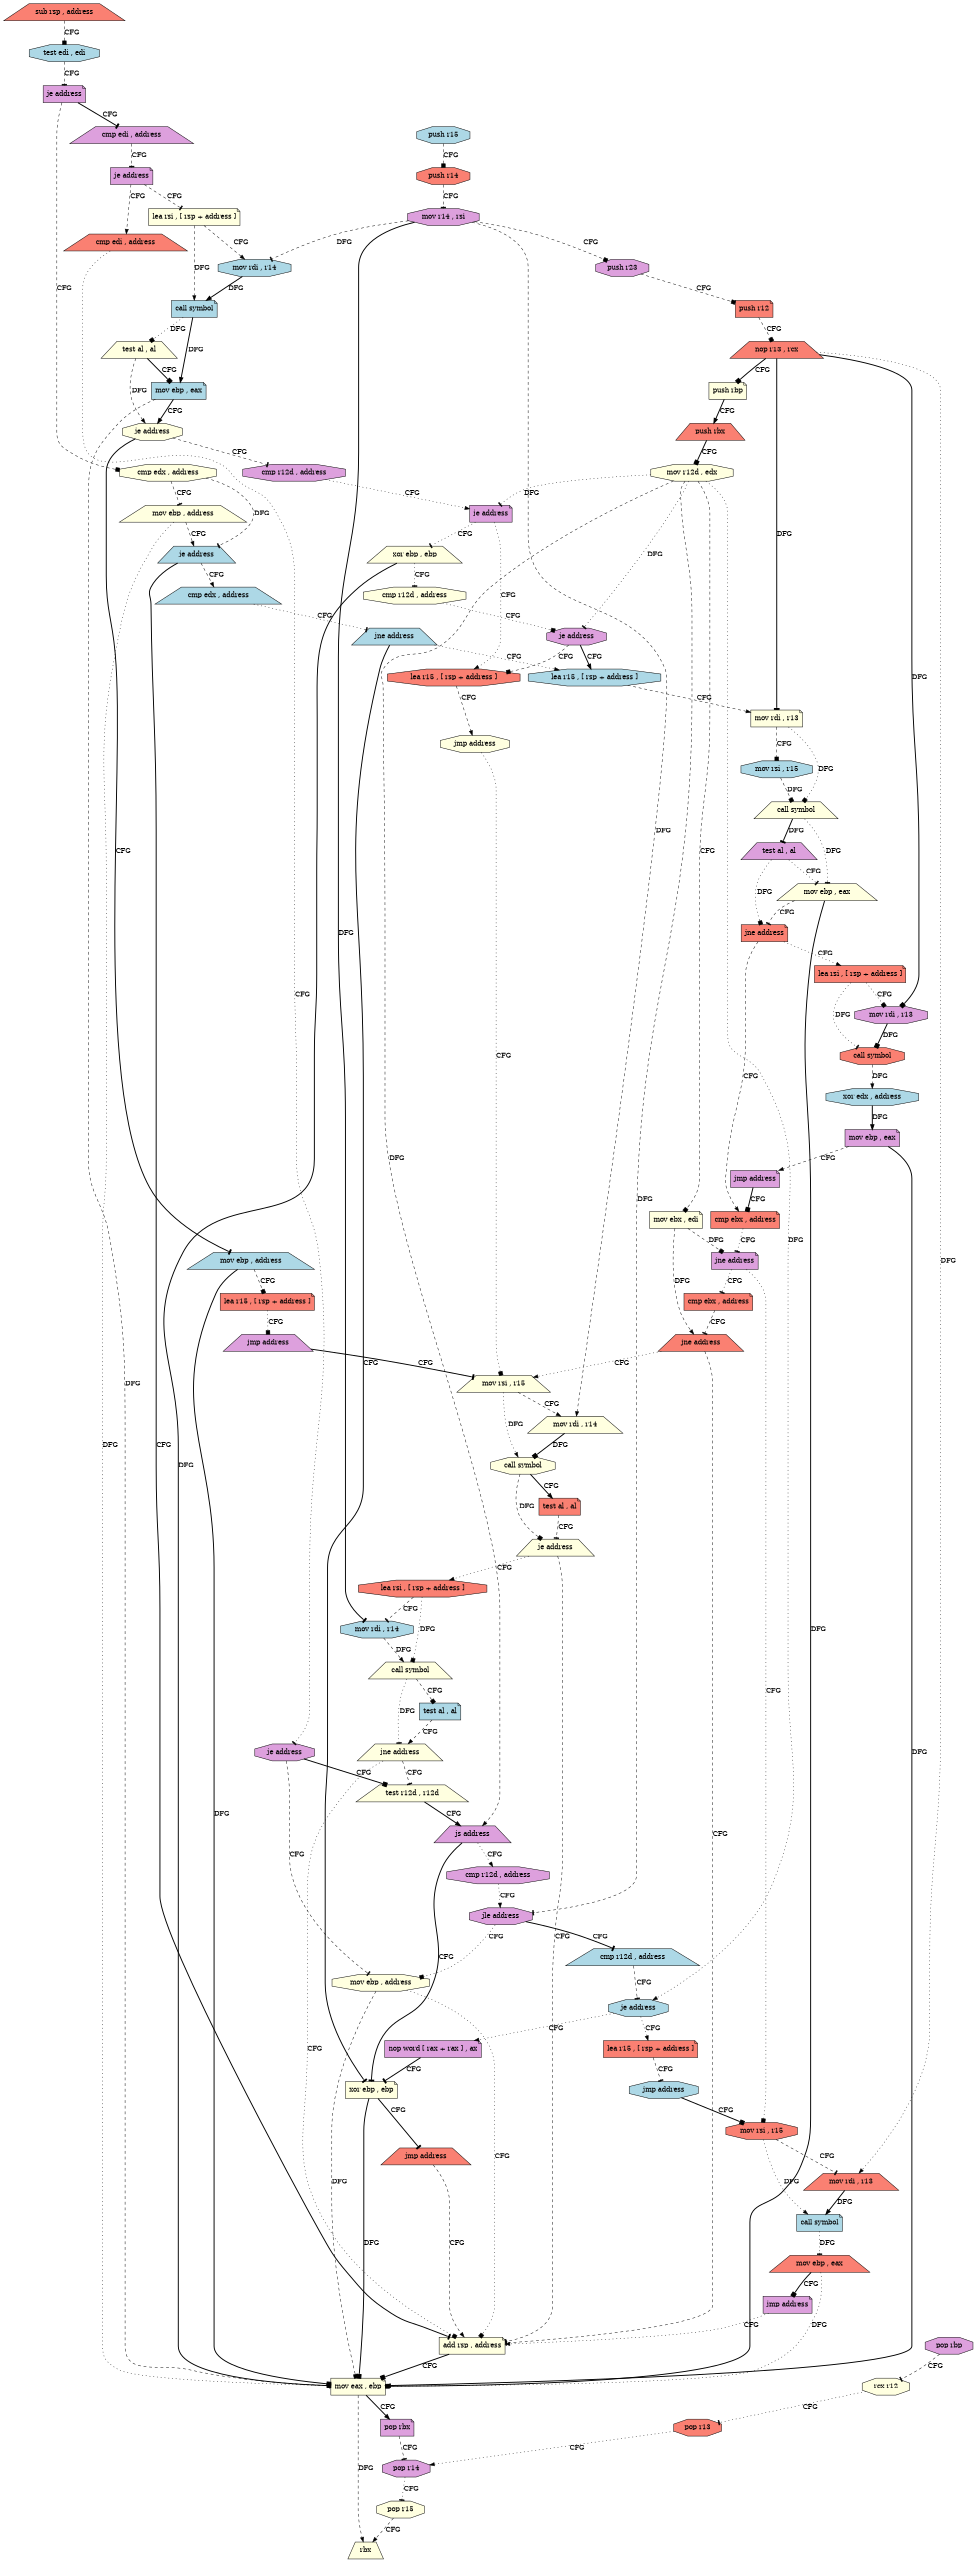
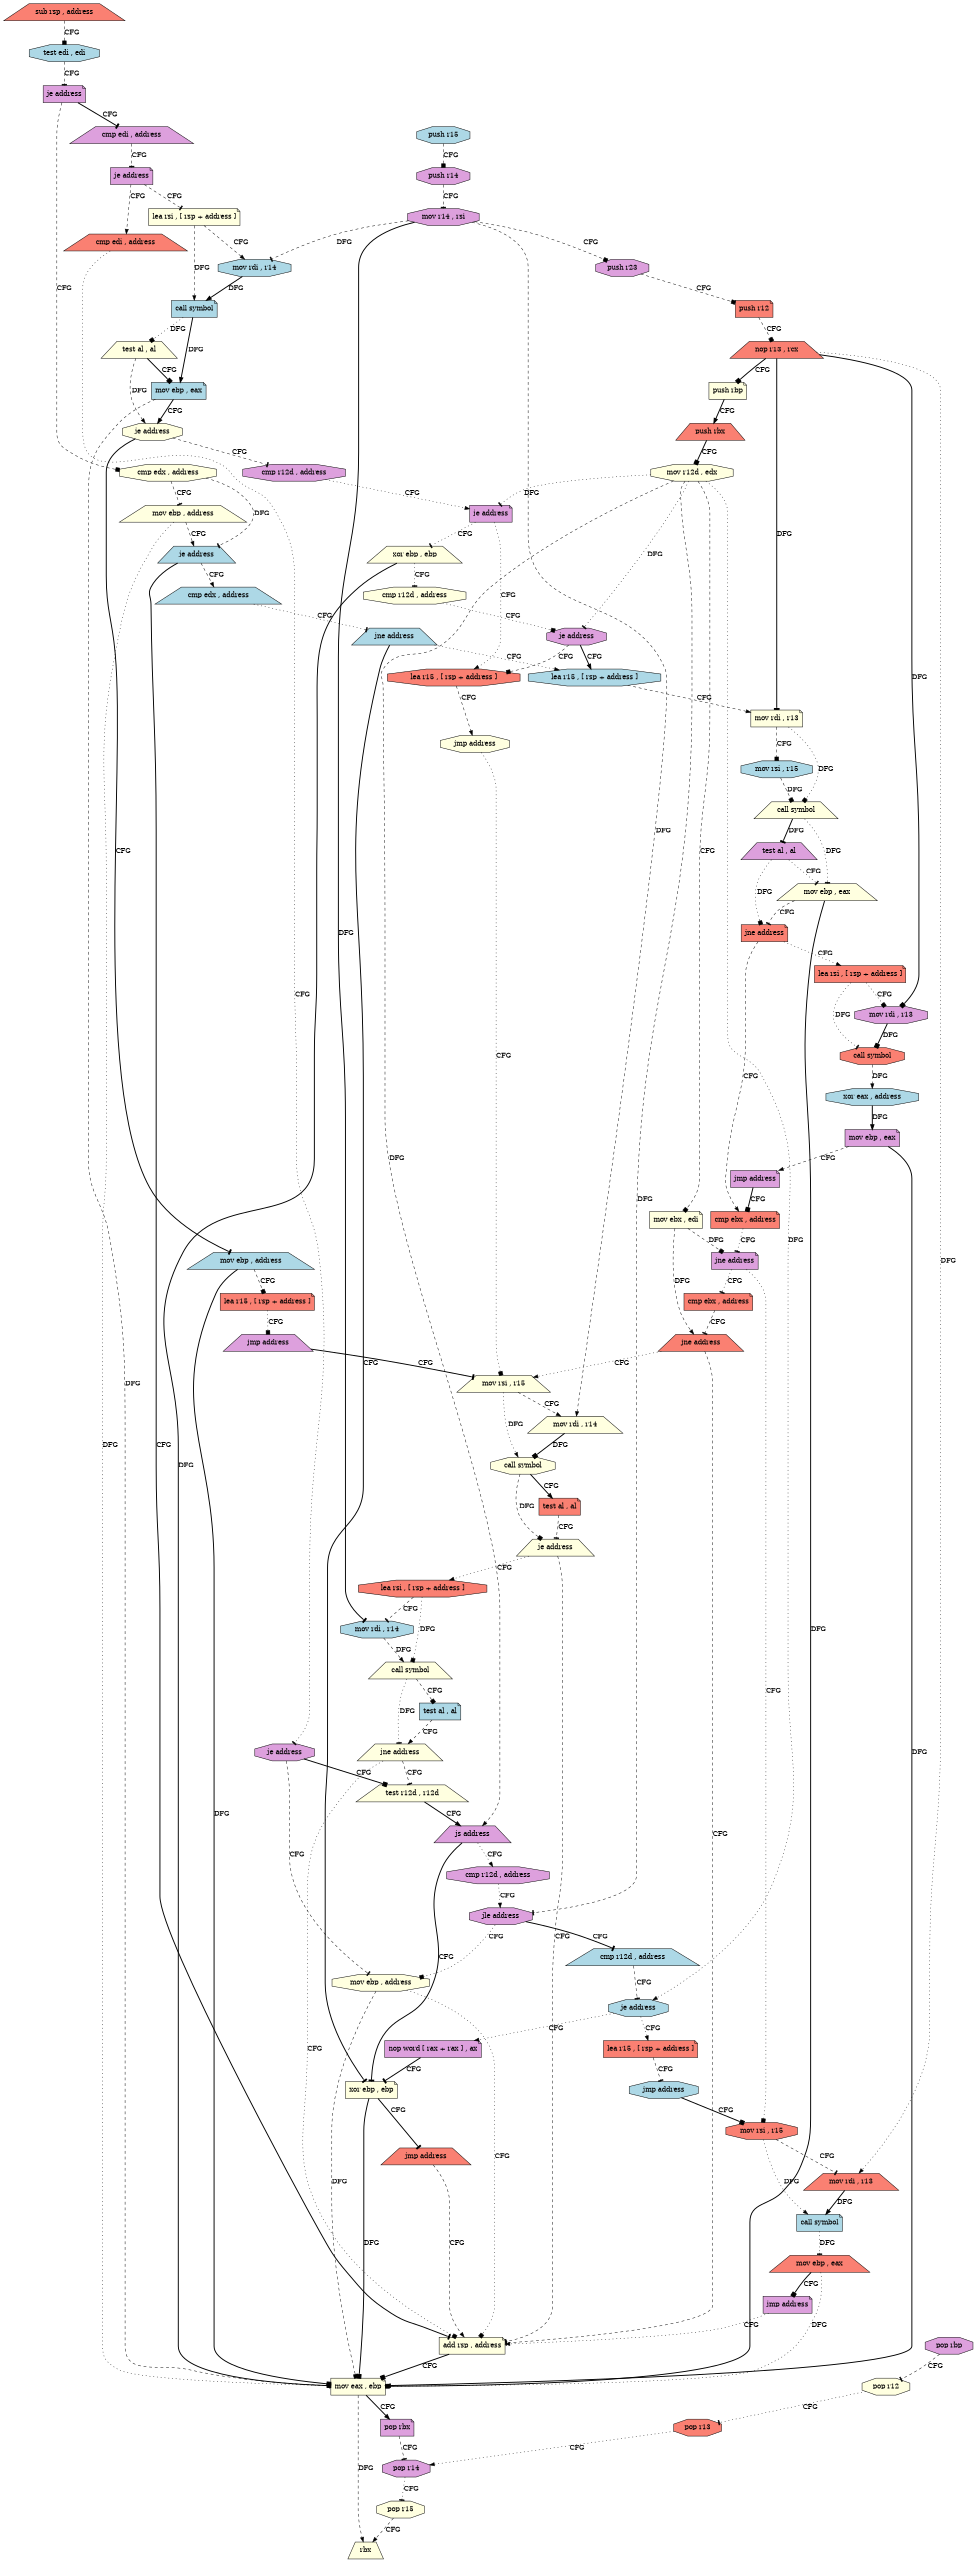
(443, 176) -> (443, 176)
(872, 1097) -> (872, 1097)
(886, 2387) -> (886, 2387)
